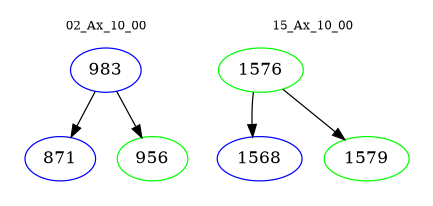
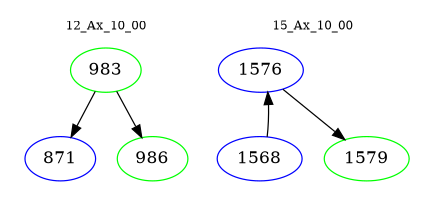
(106, 26) -> (106, 26)
(106, 70) -> (106, 70)
(261, 70) -> (261, 70)
(252, 108) -> (268, 121)
(153, 159) -> (153, 159)
